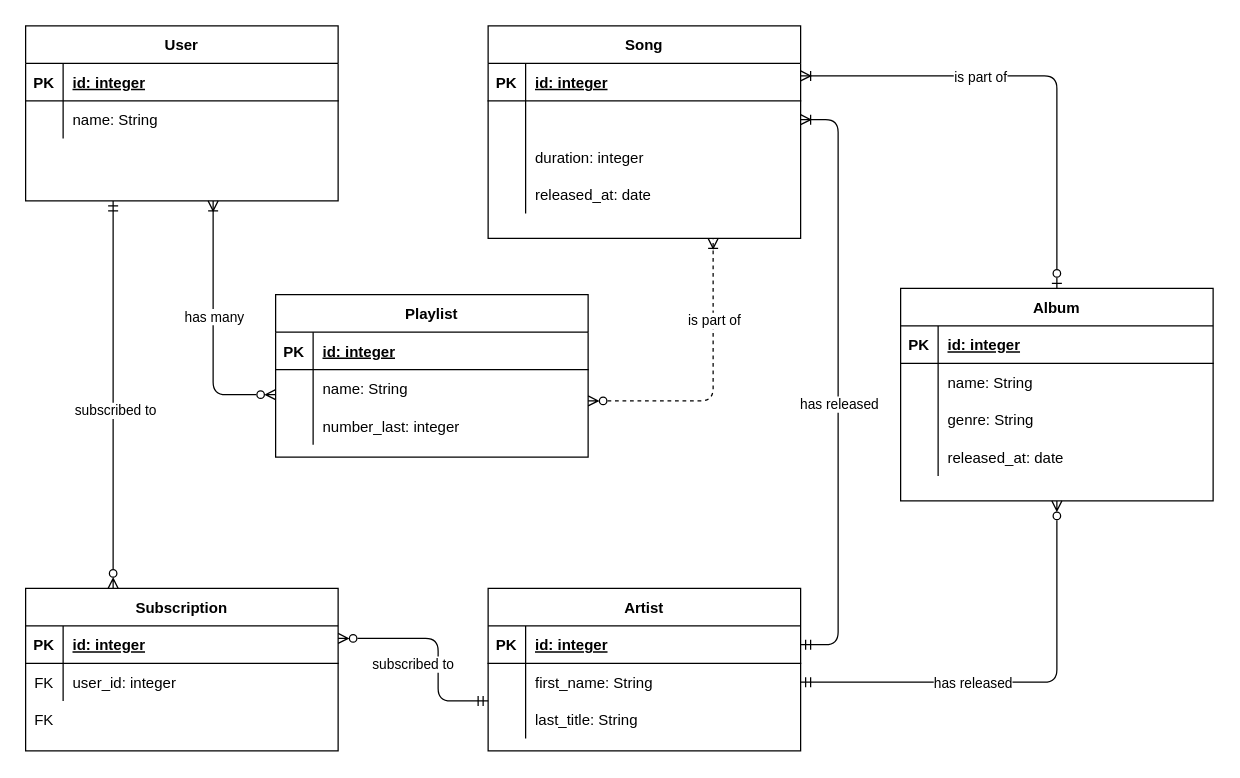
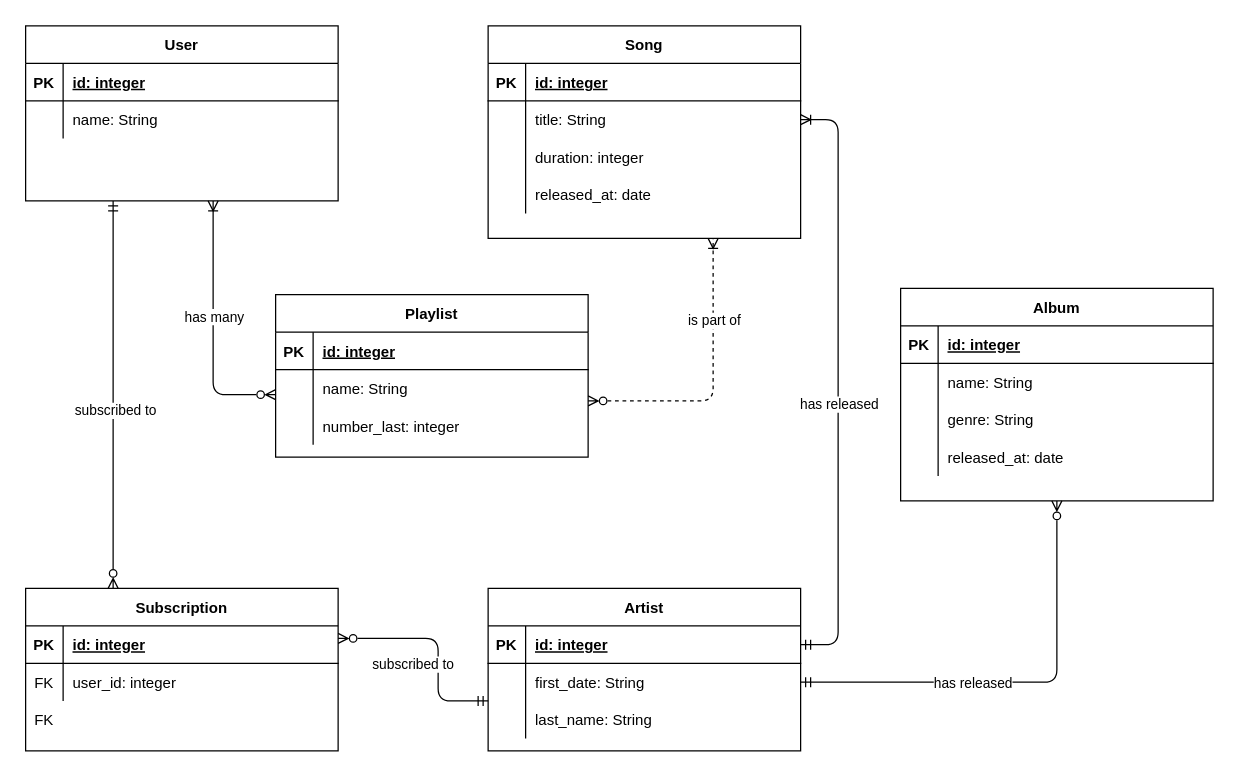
(1020, 76) -> none
none -> (663, 119)
(603, 683) -> (603, 683)
(599, 720) -> (599, 720)
